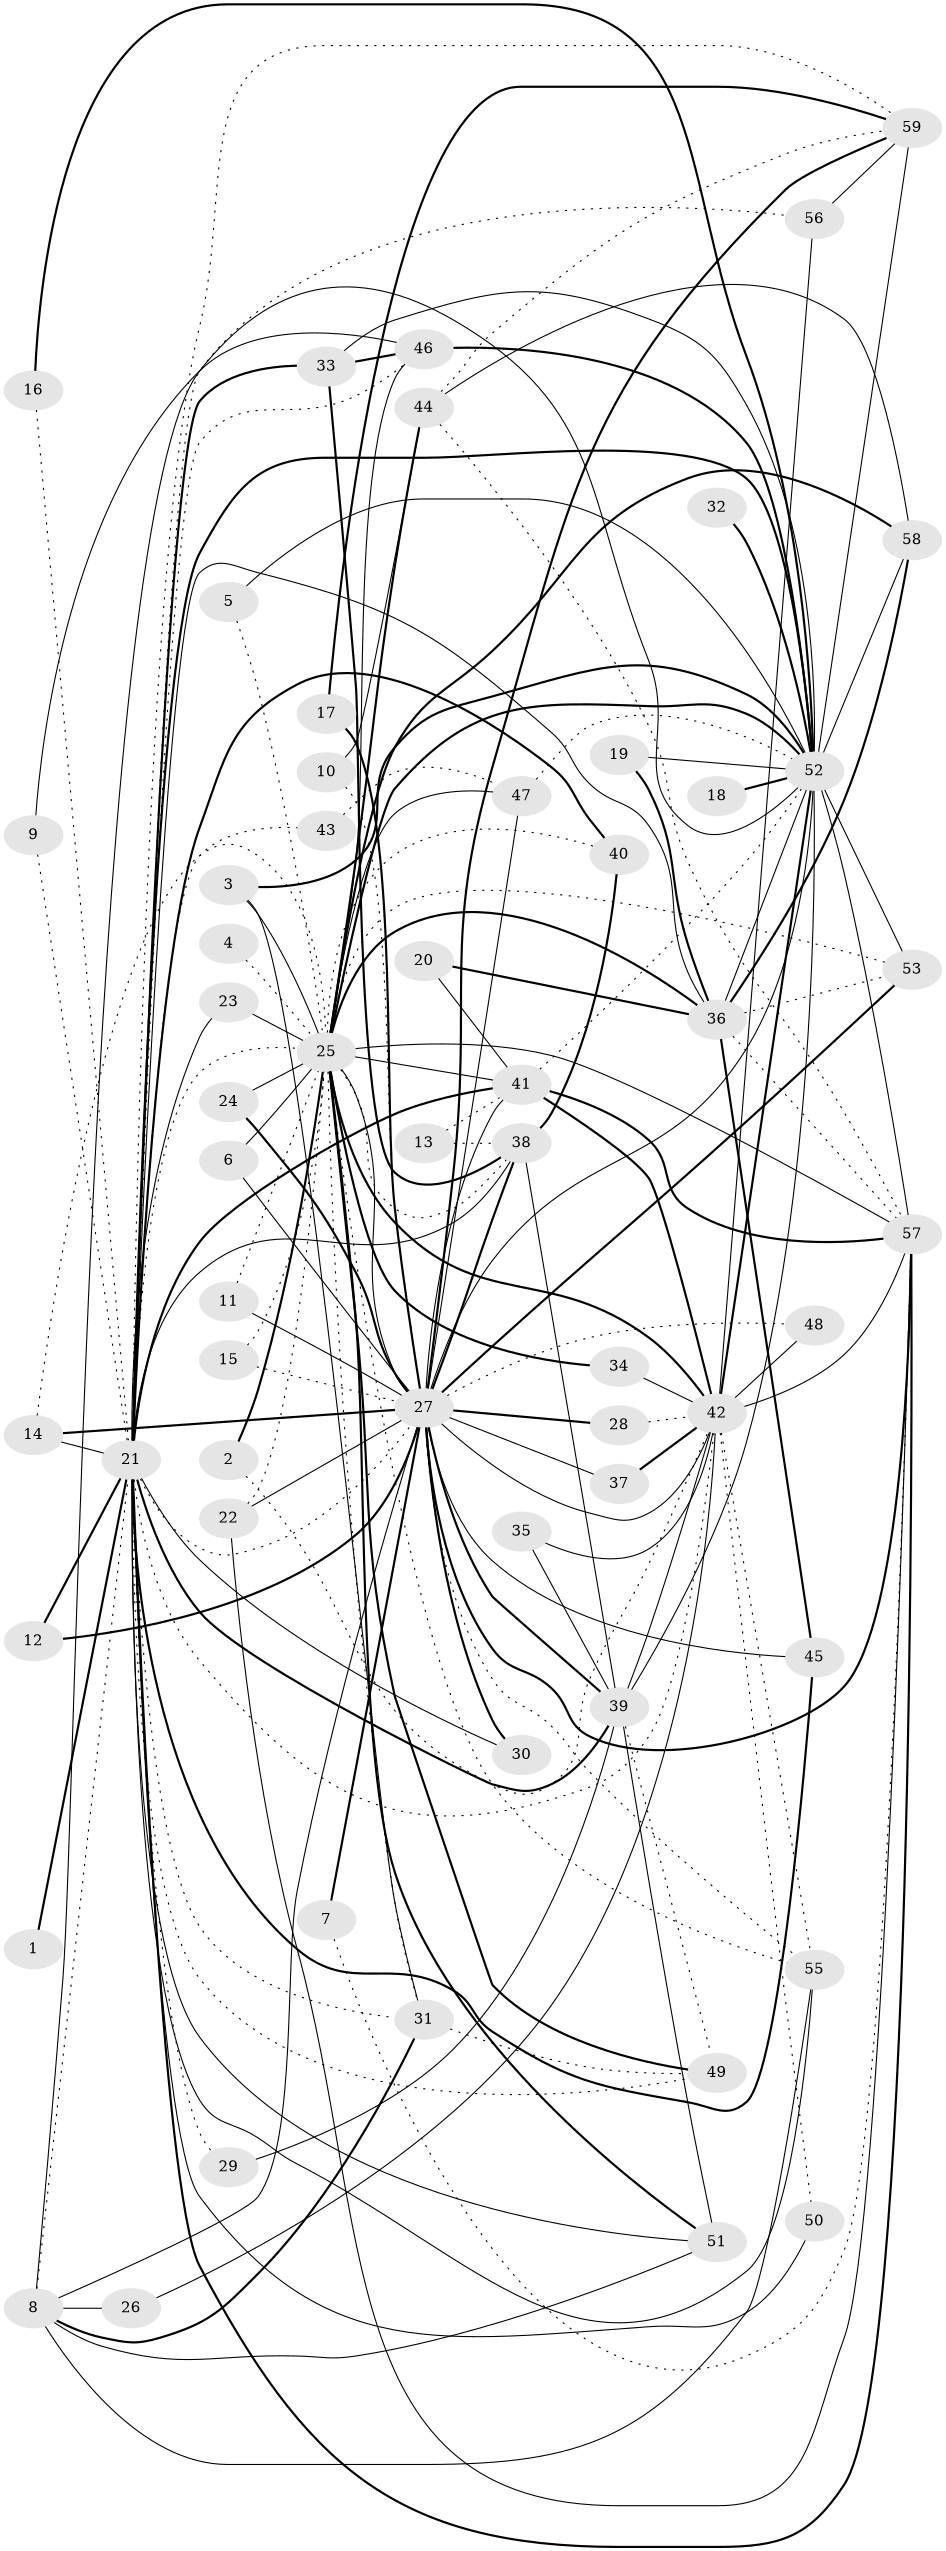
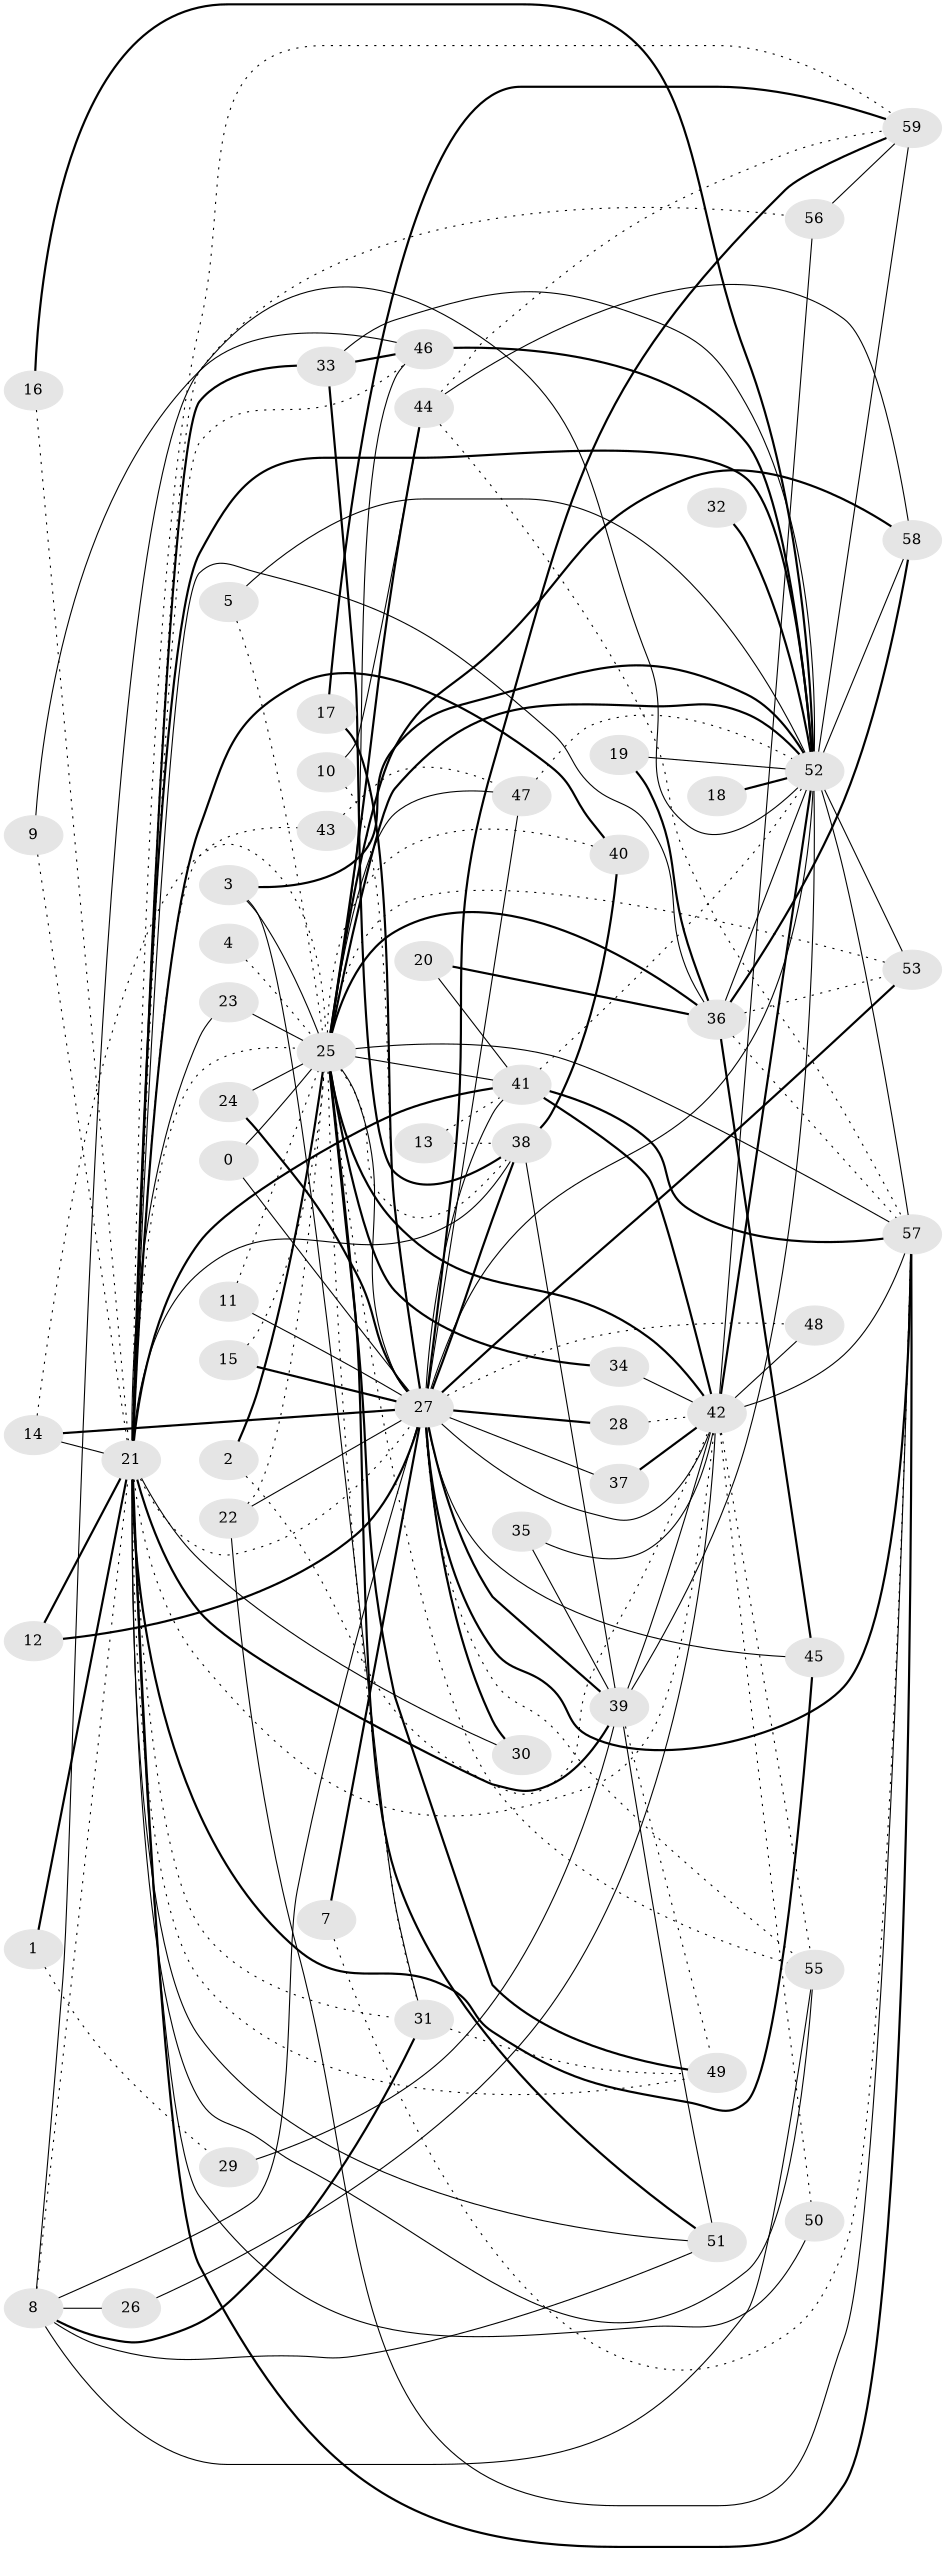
(229, 1161) -> (229, 1161)
(327, 1384) -> (327, 1384)
(150, 1819) -> (118, 2068)
